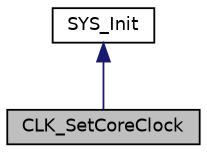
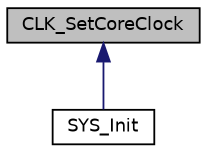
(103, 86) -> (103, 86)
